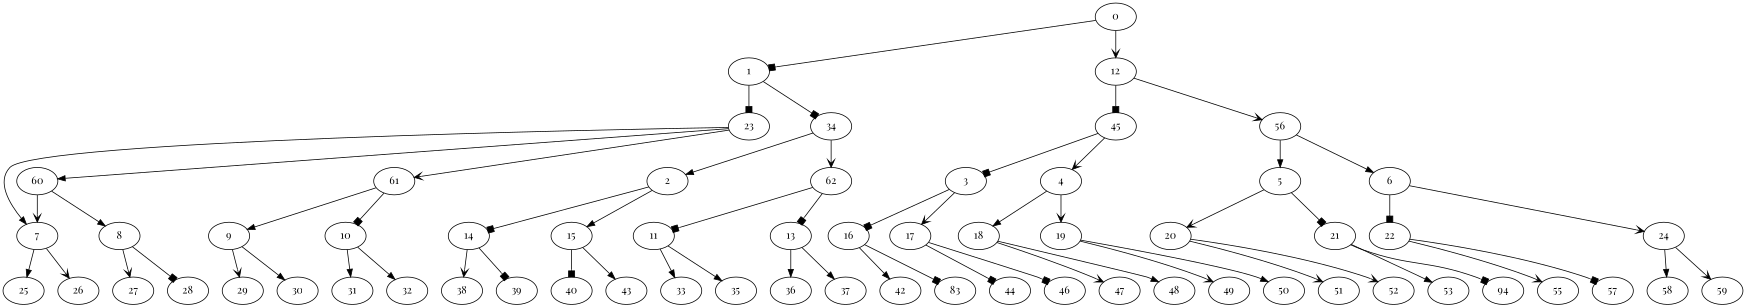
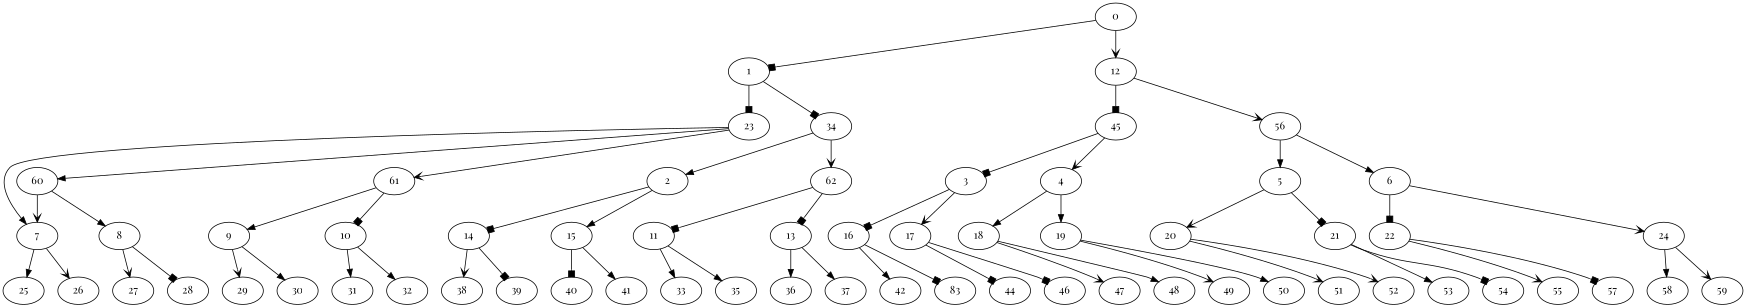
(1061, 205) -> (1061, 205)
(626, 291) -> (626, 291)
(1503, 291) -> (1503, 291)
